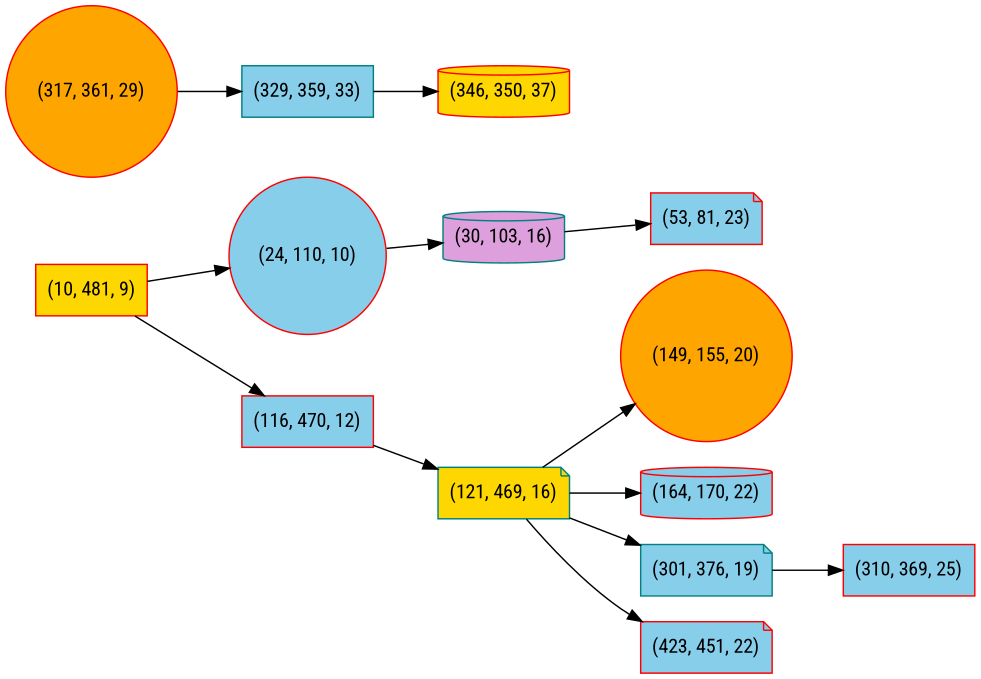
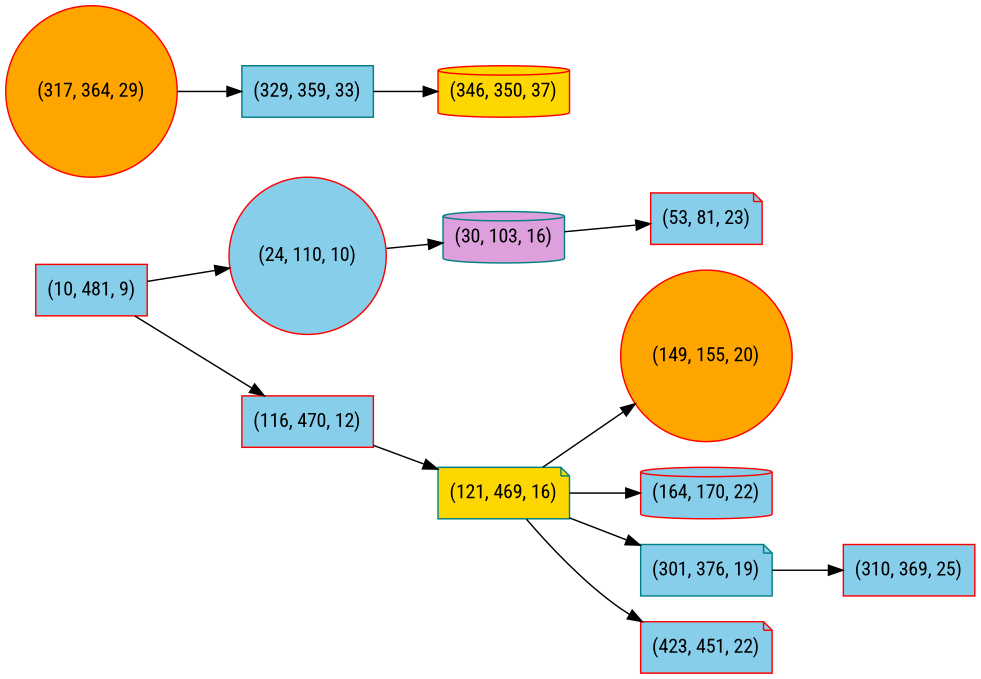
(91, 91) -> (91, 91)
(91, 290) -> (91, 290)
